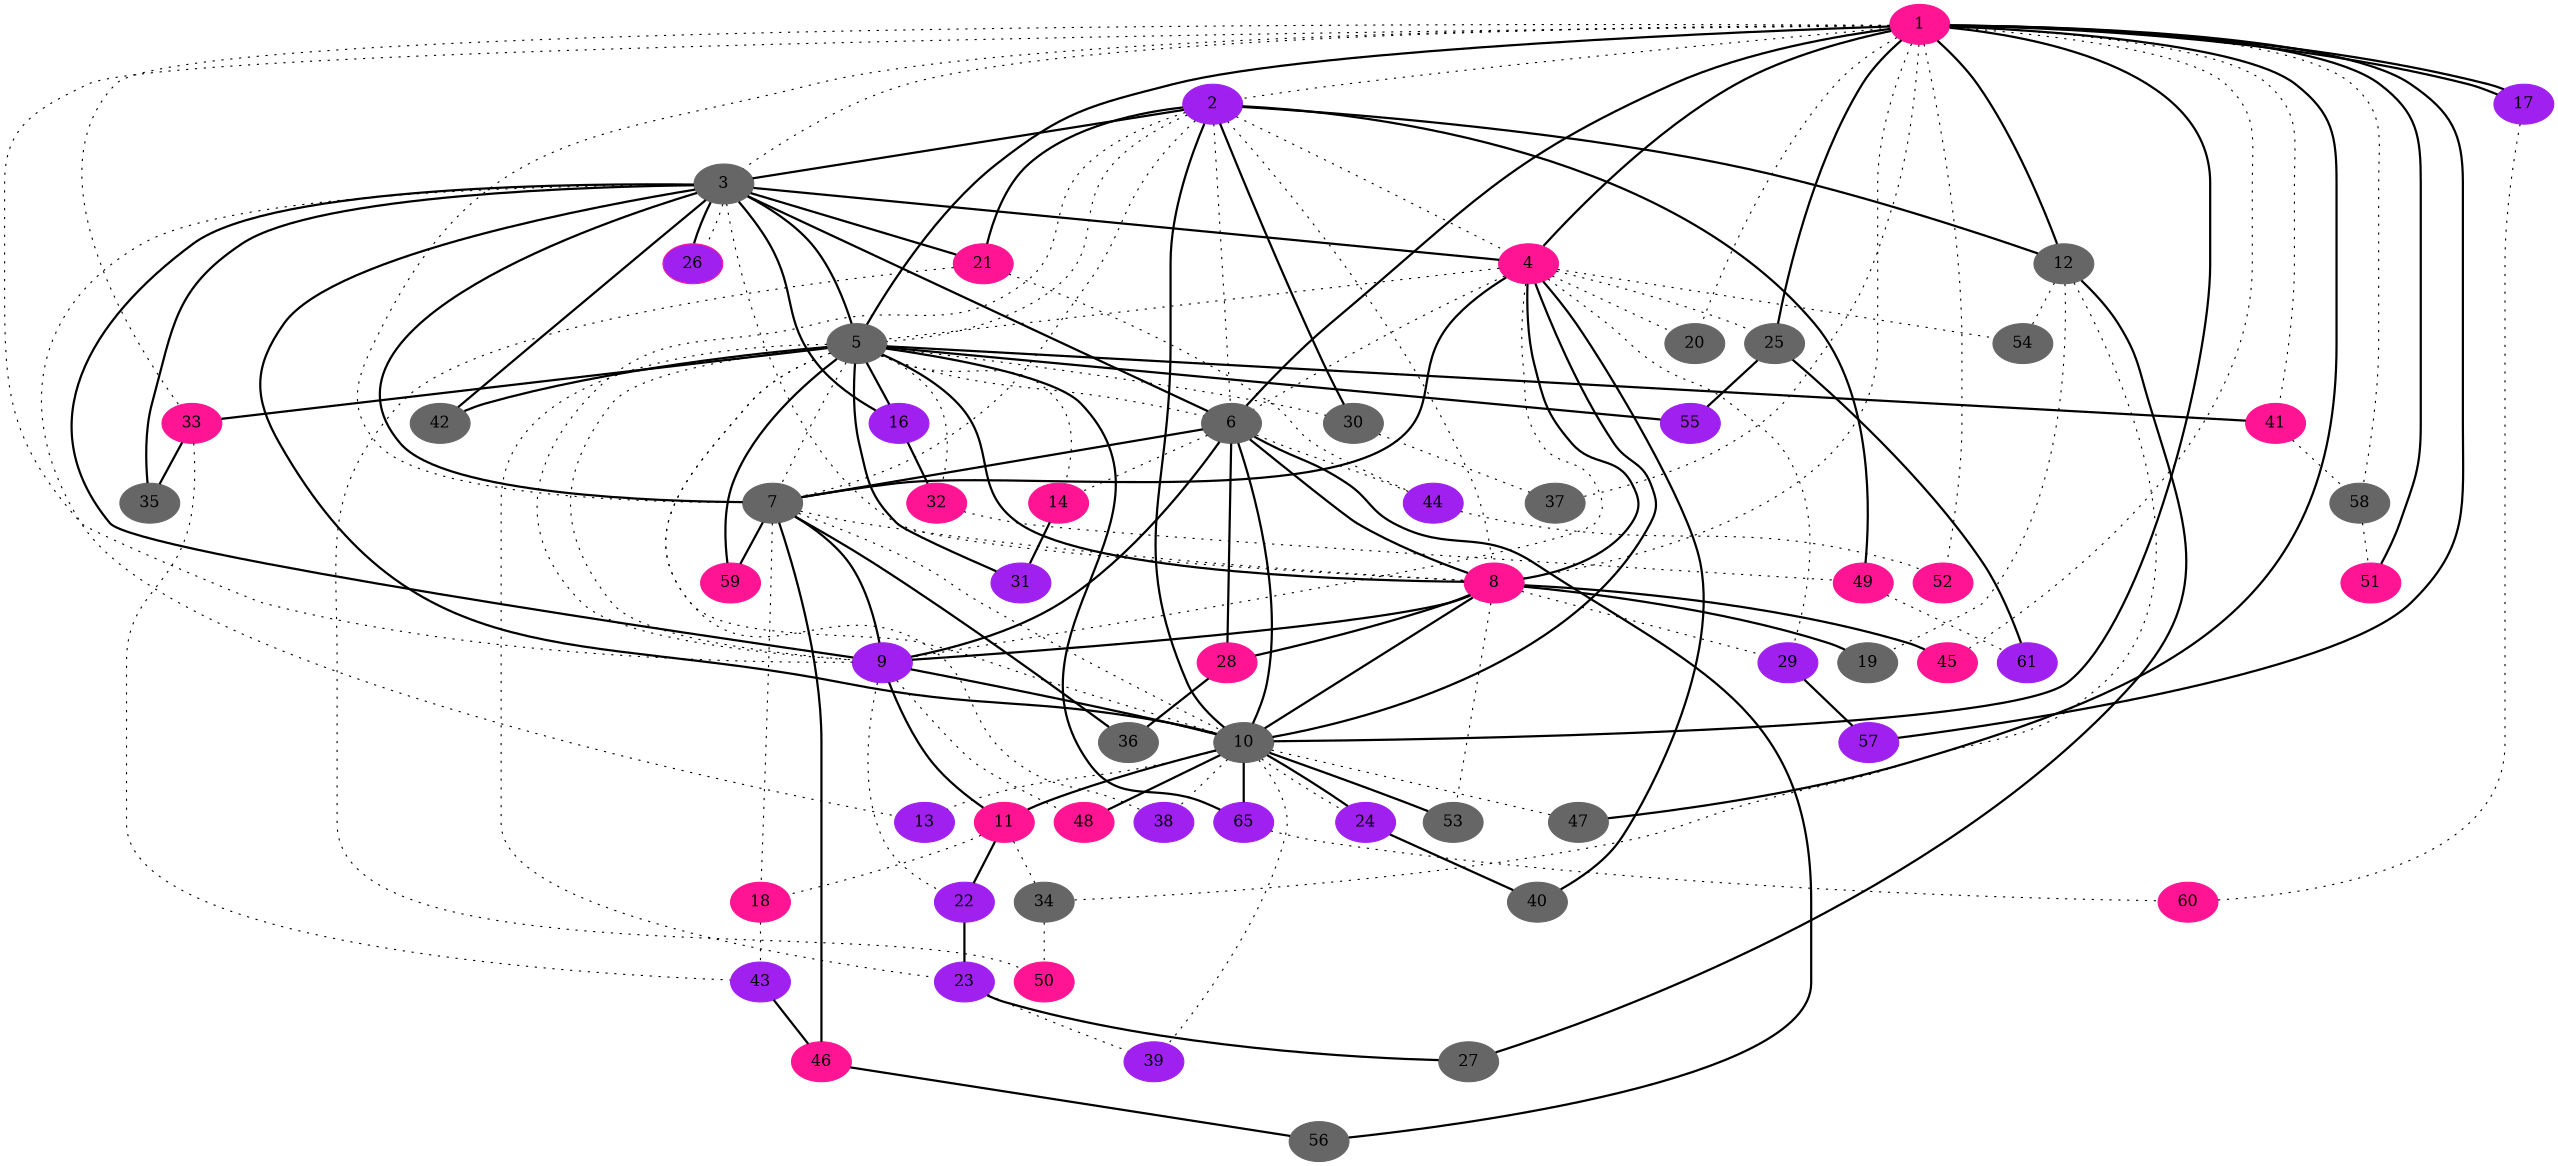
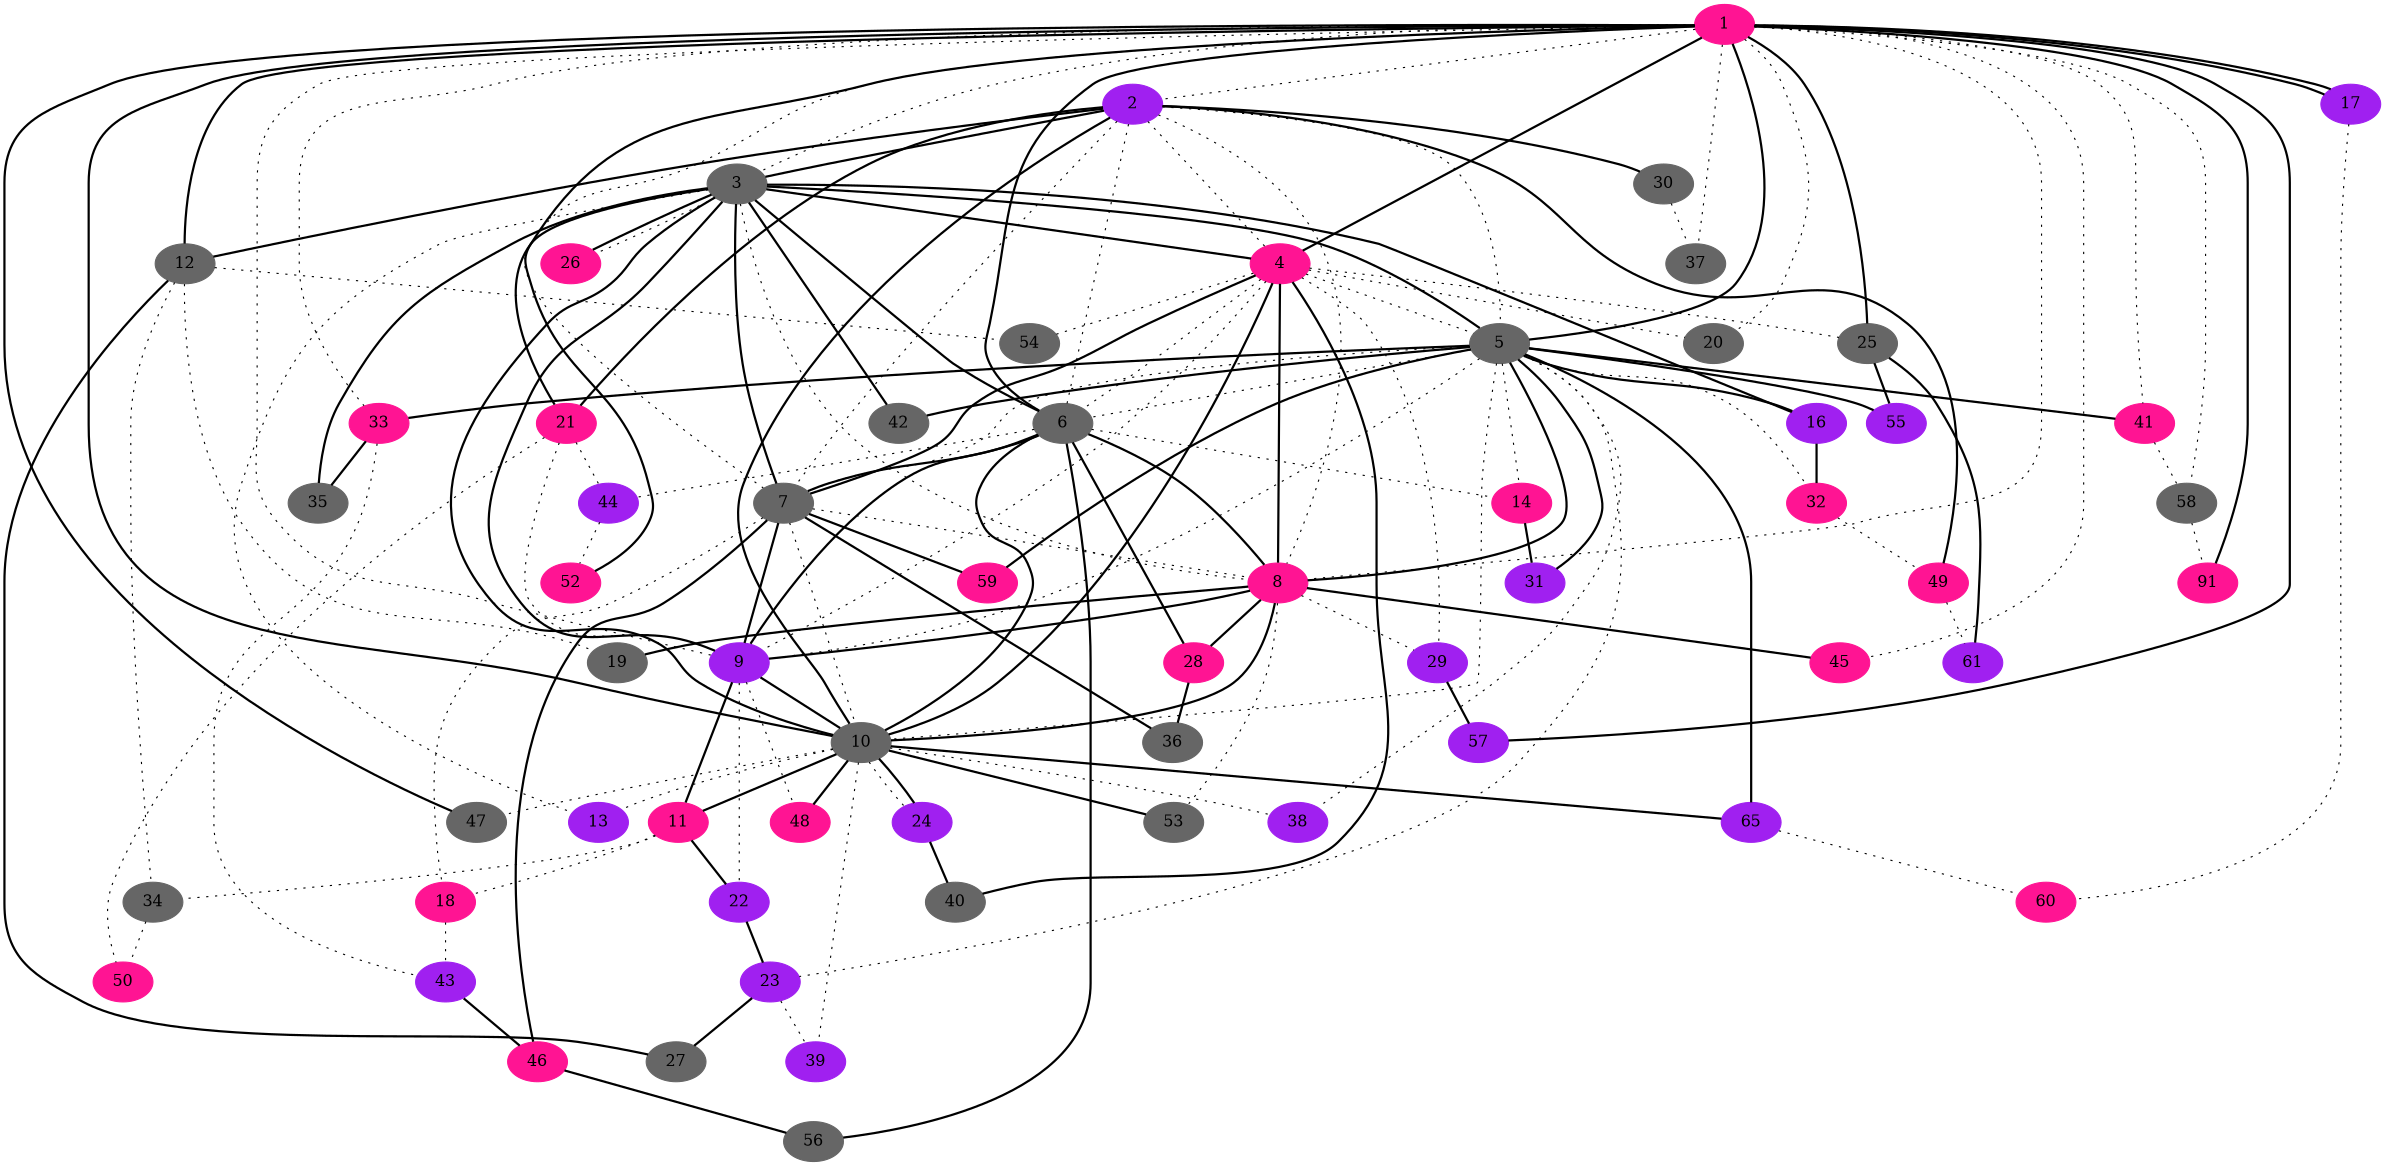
(693, 264) -> (571, 264)
(1961, 303) -> (775, 104)
(672, 347) -> (530, 600)
(1107, 377) -> none
(2371, 583) -> (2208, 583)
